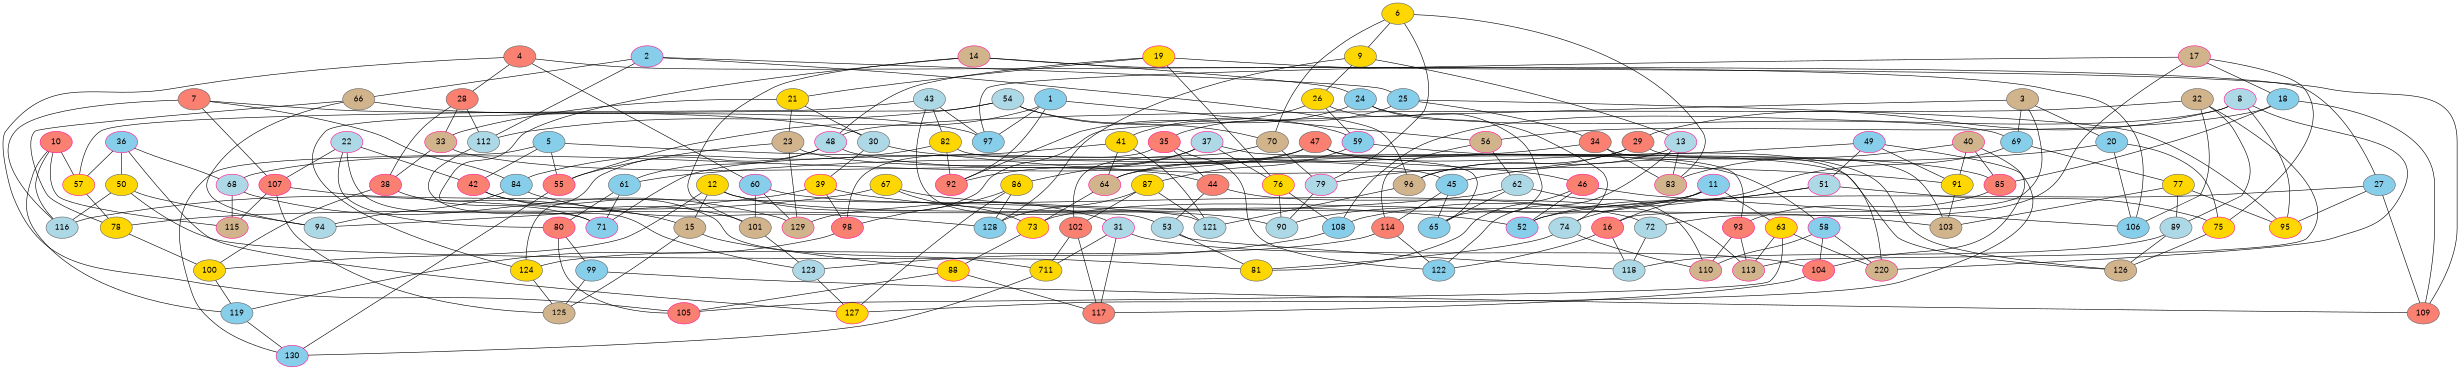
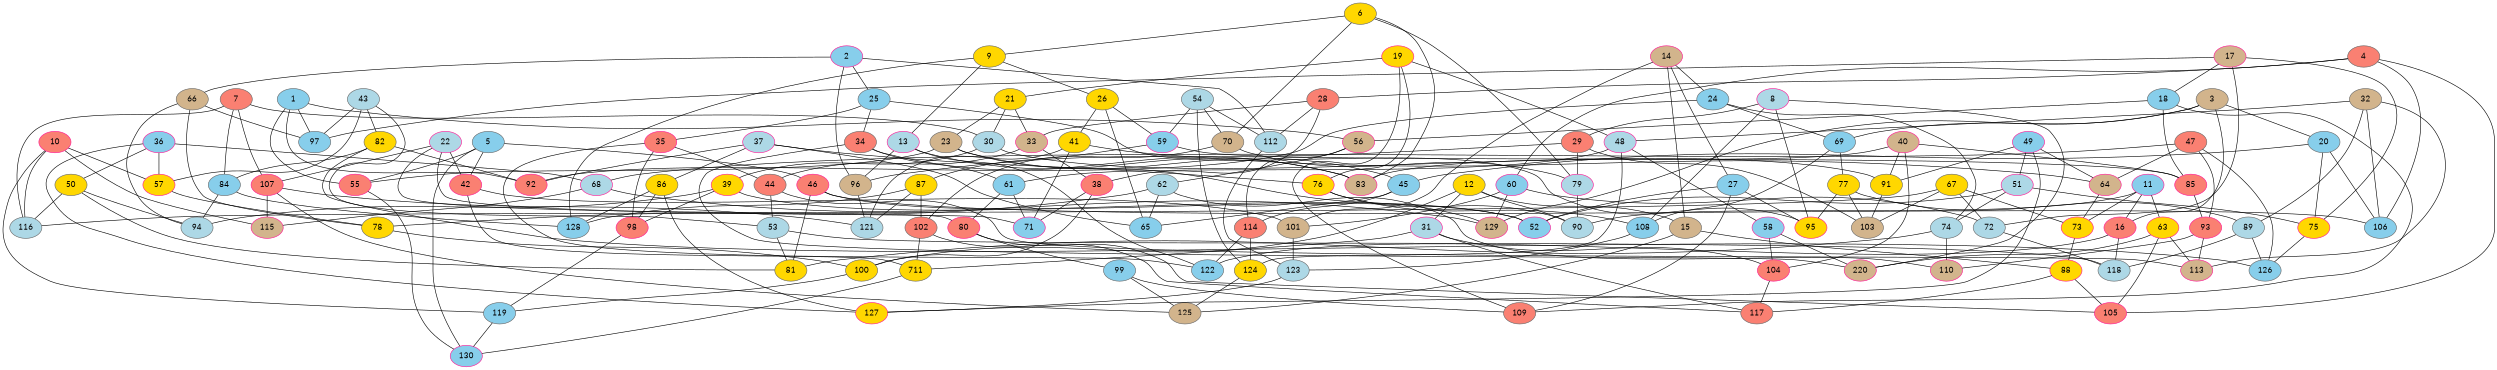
none -> (1966, 201)
(1772, 248) -> none
(2121, 270) -> (2265, 270)
